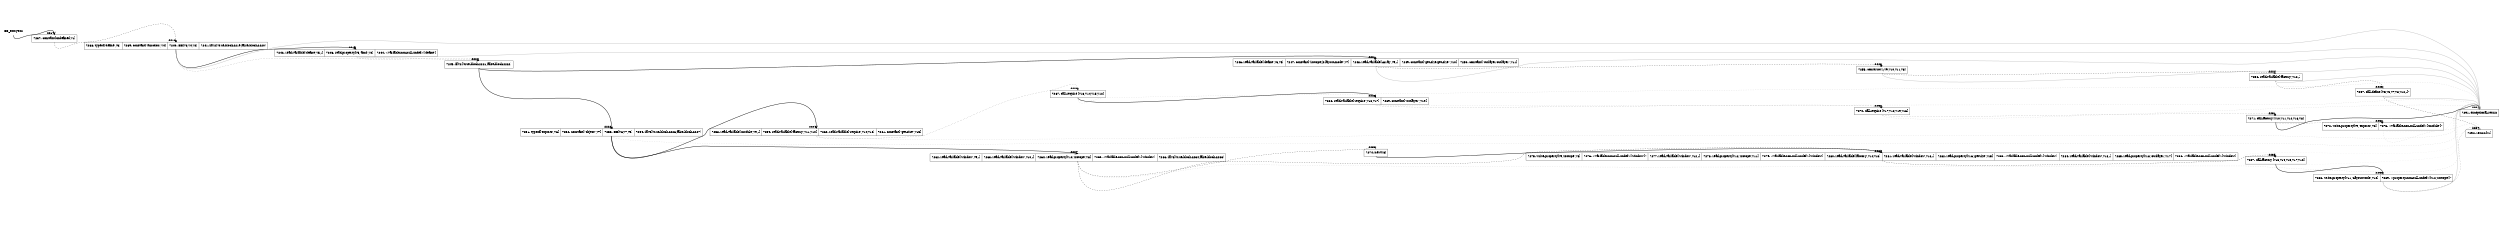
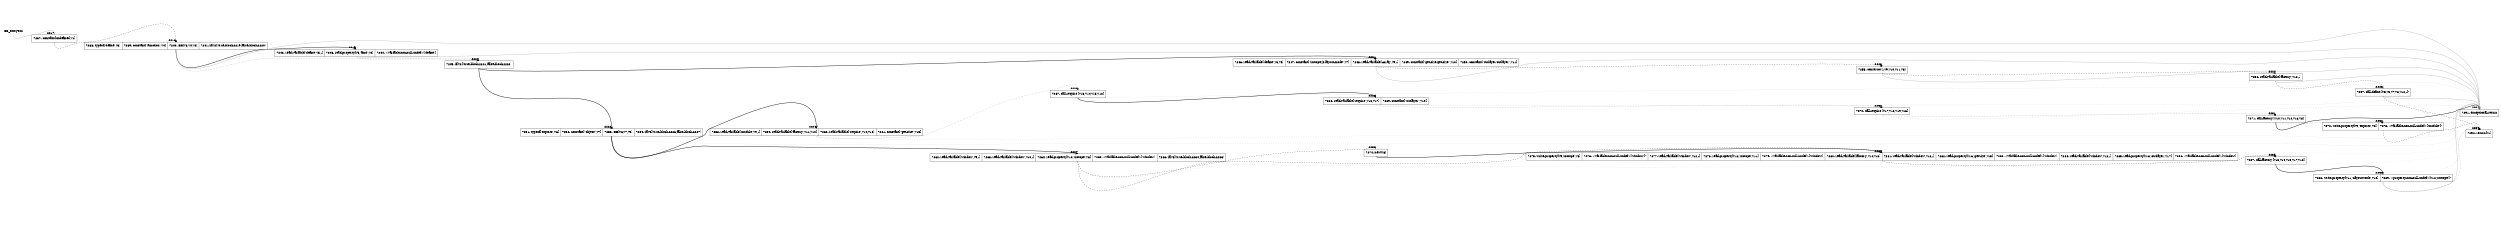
(33, 35) -> (33, 35)
(2426, 133) -> (2426, 133)
